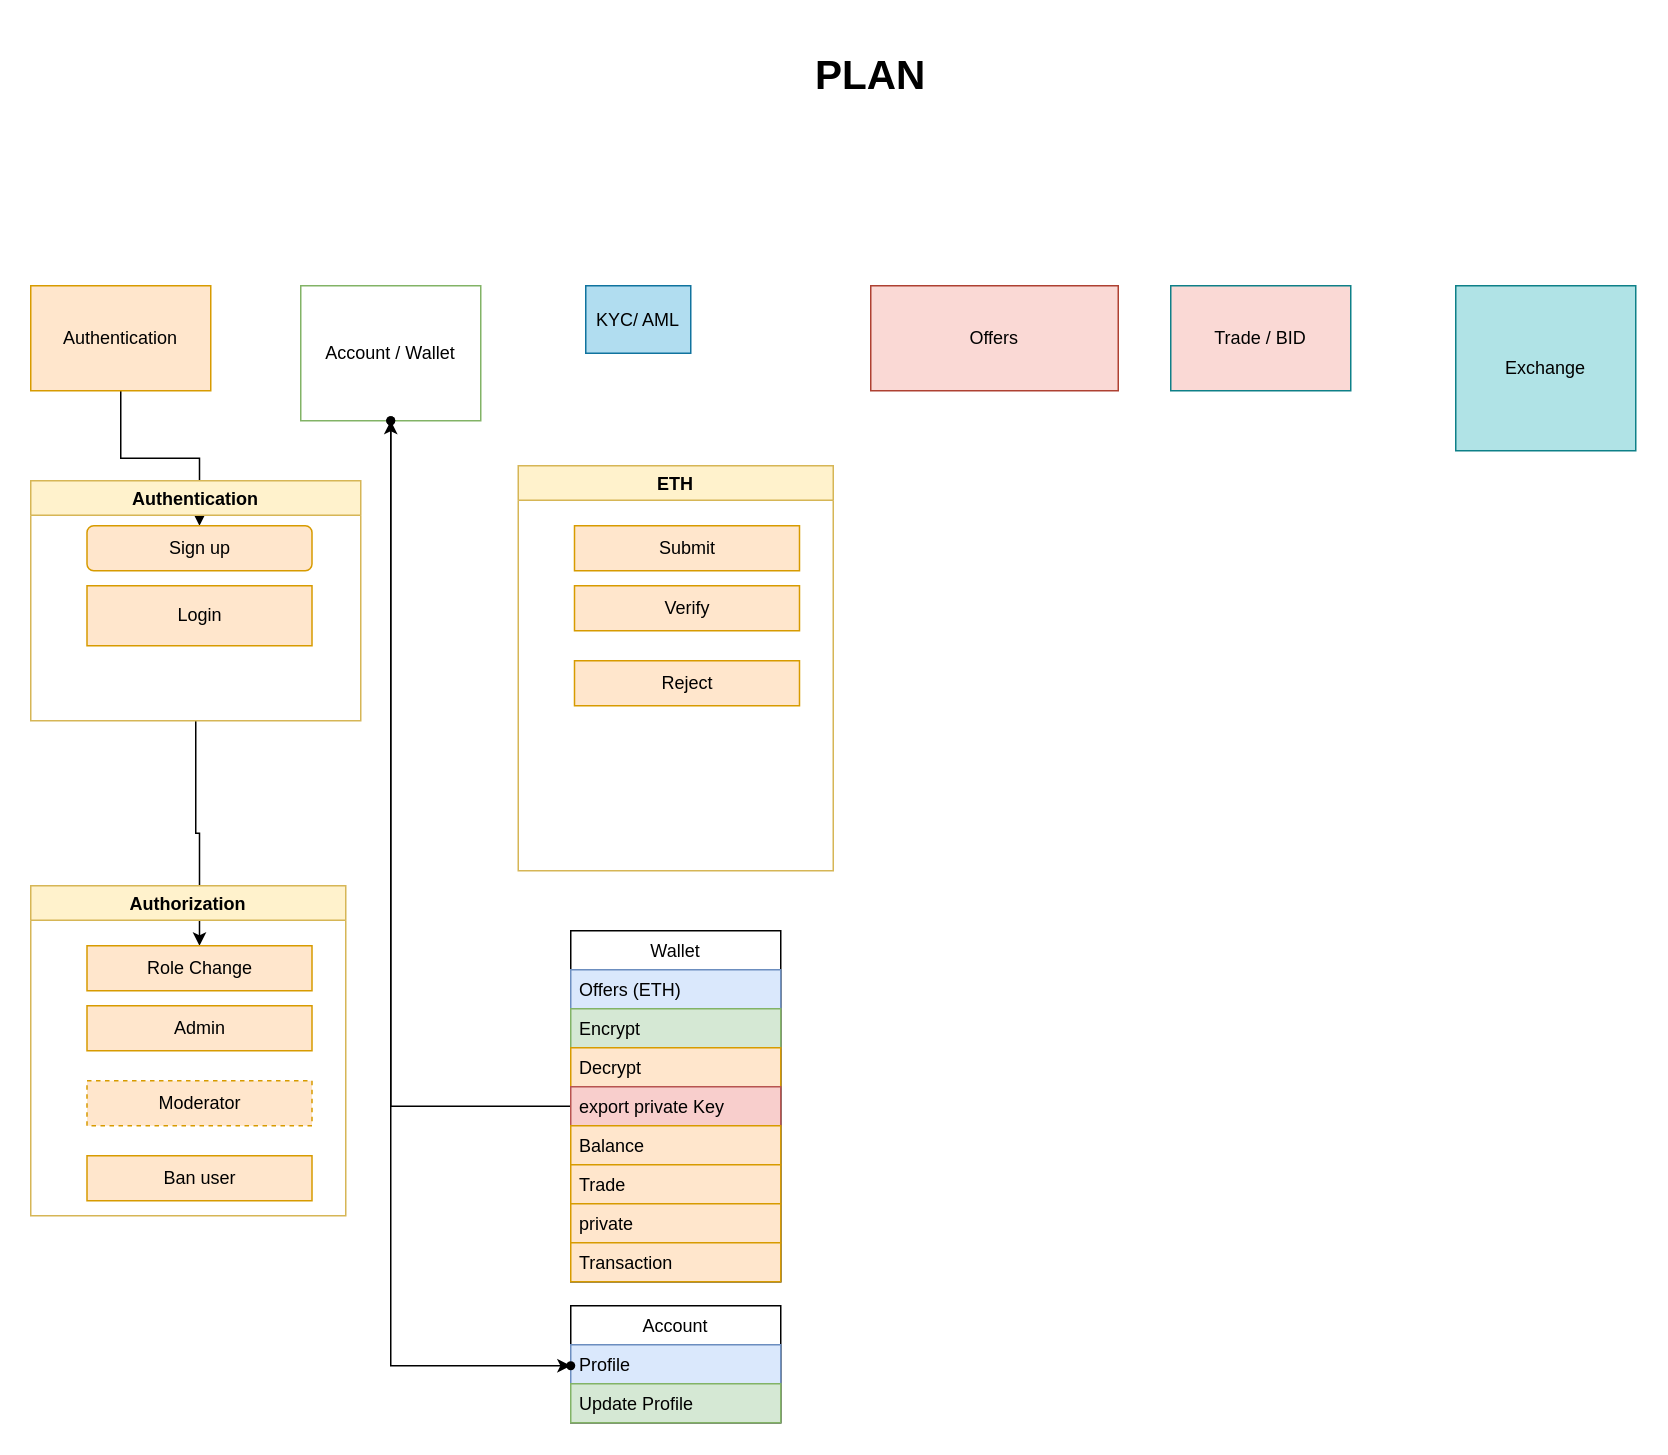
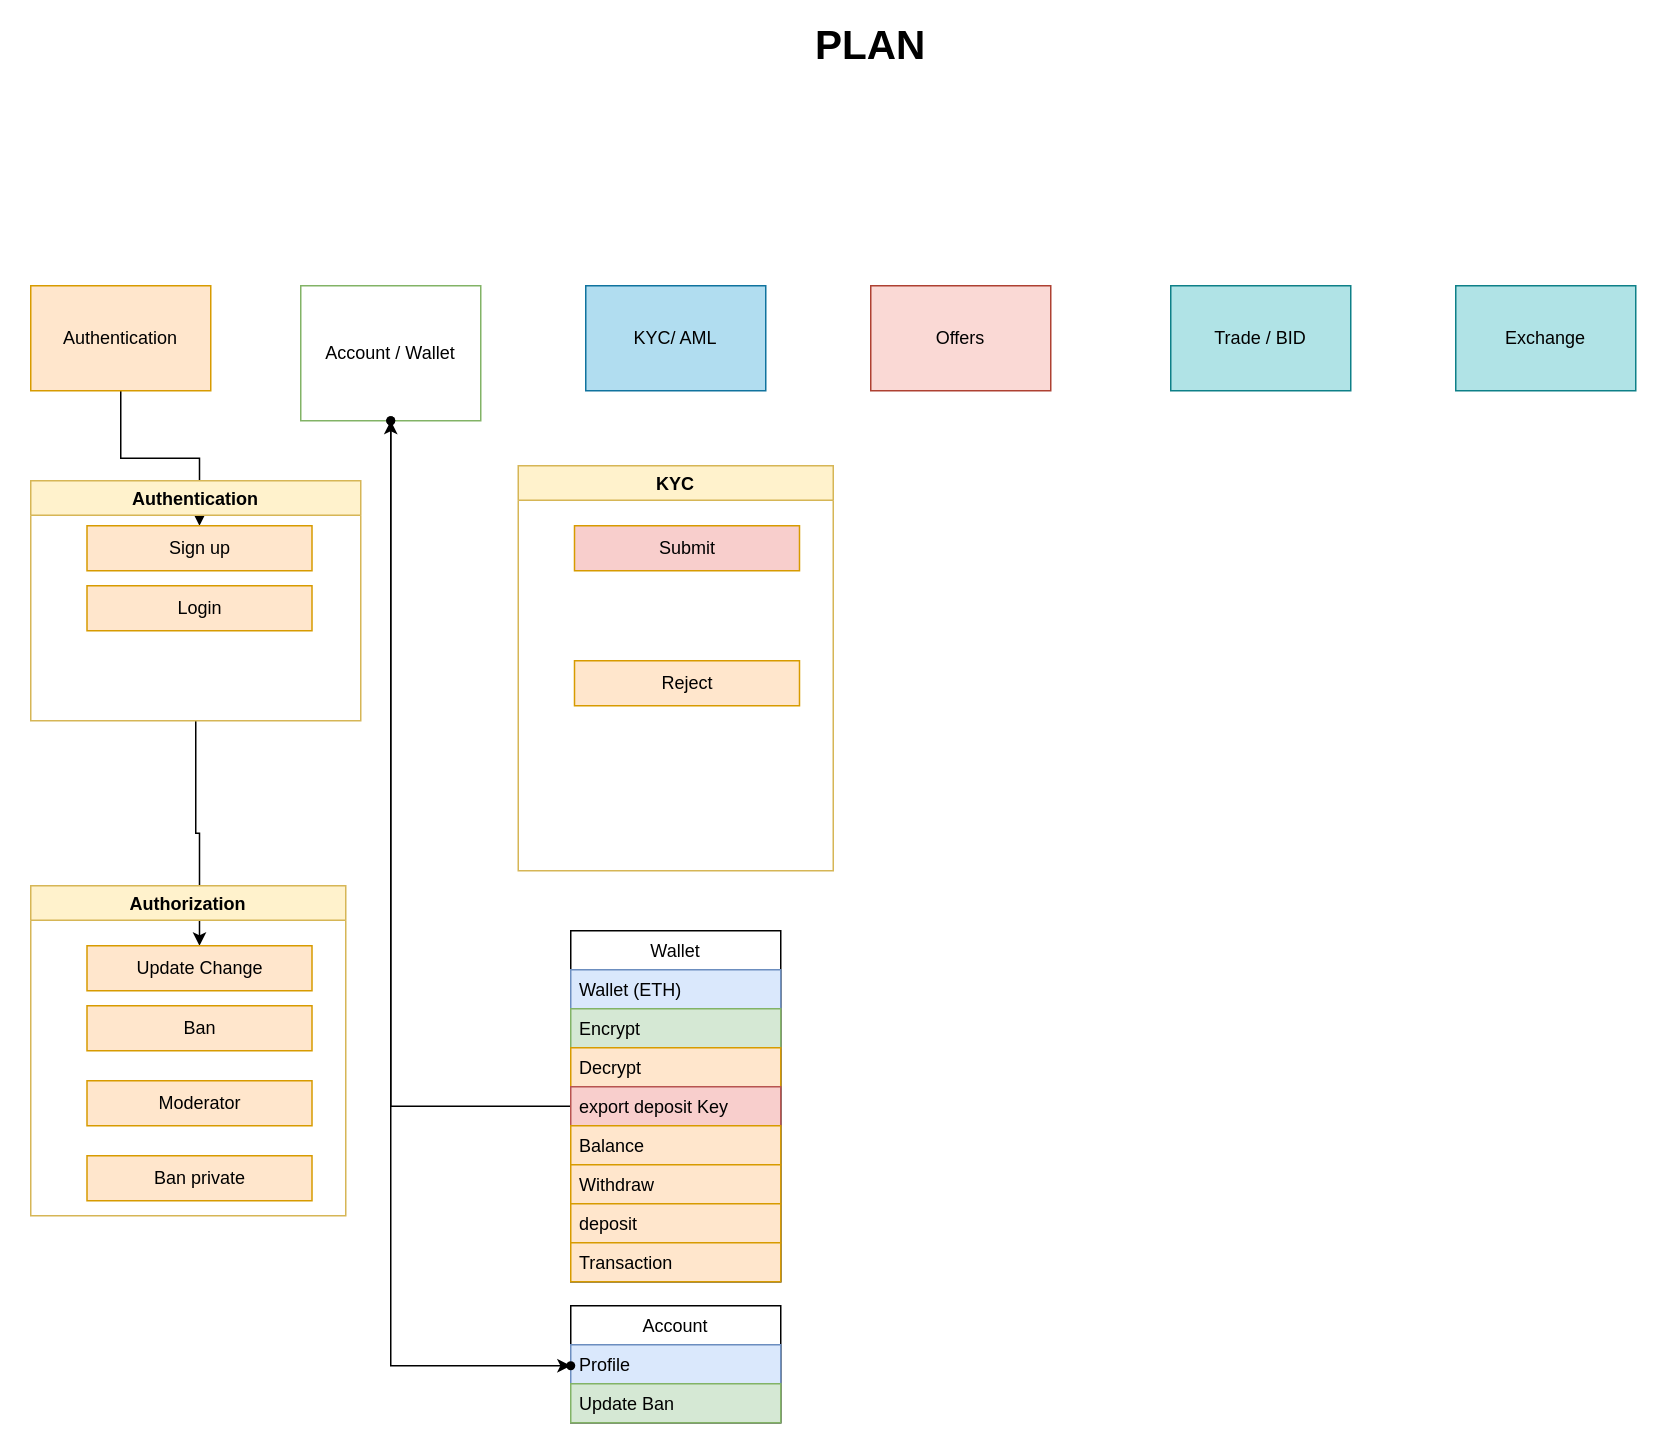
(871, 76) -> (871, 46)
(638, 320) -> (676, 338)
(995, 338) -> (961, 338)
(1261, 338) -> (1261, 338)
(1546, 368) -> (1546, 338)
(675, 484) -> (675, 484)
(200, 548) -> (200, 548)
(687, 548) -> (687, 548)
(687, 608) -> none
(200, 616) -> (200, 608)
(200, 968) -> (200, 968)
(637, 990) -> (632, 990)
(200, 1028) -> (200, 1028)
(200, 1103) -> (200, 1103)
(663, 1107) -> (663, 1107)
(200, 1178) -> (200, 1178)
(604, 1185) -> (617, 1185)
(612, 1224) -> (612, 1224)
(643, 1404) -> (627, 1404)
